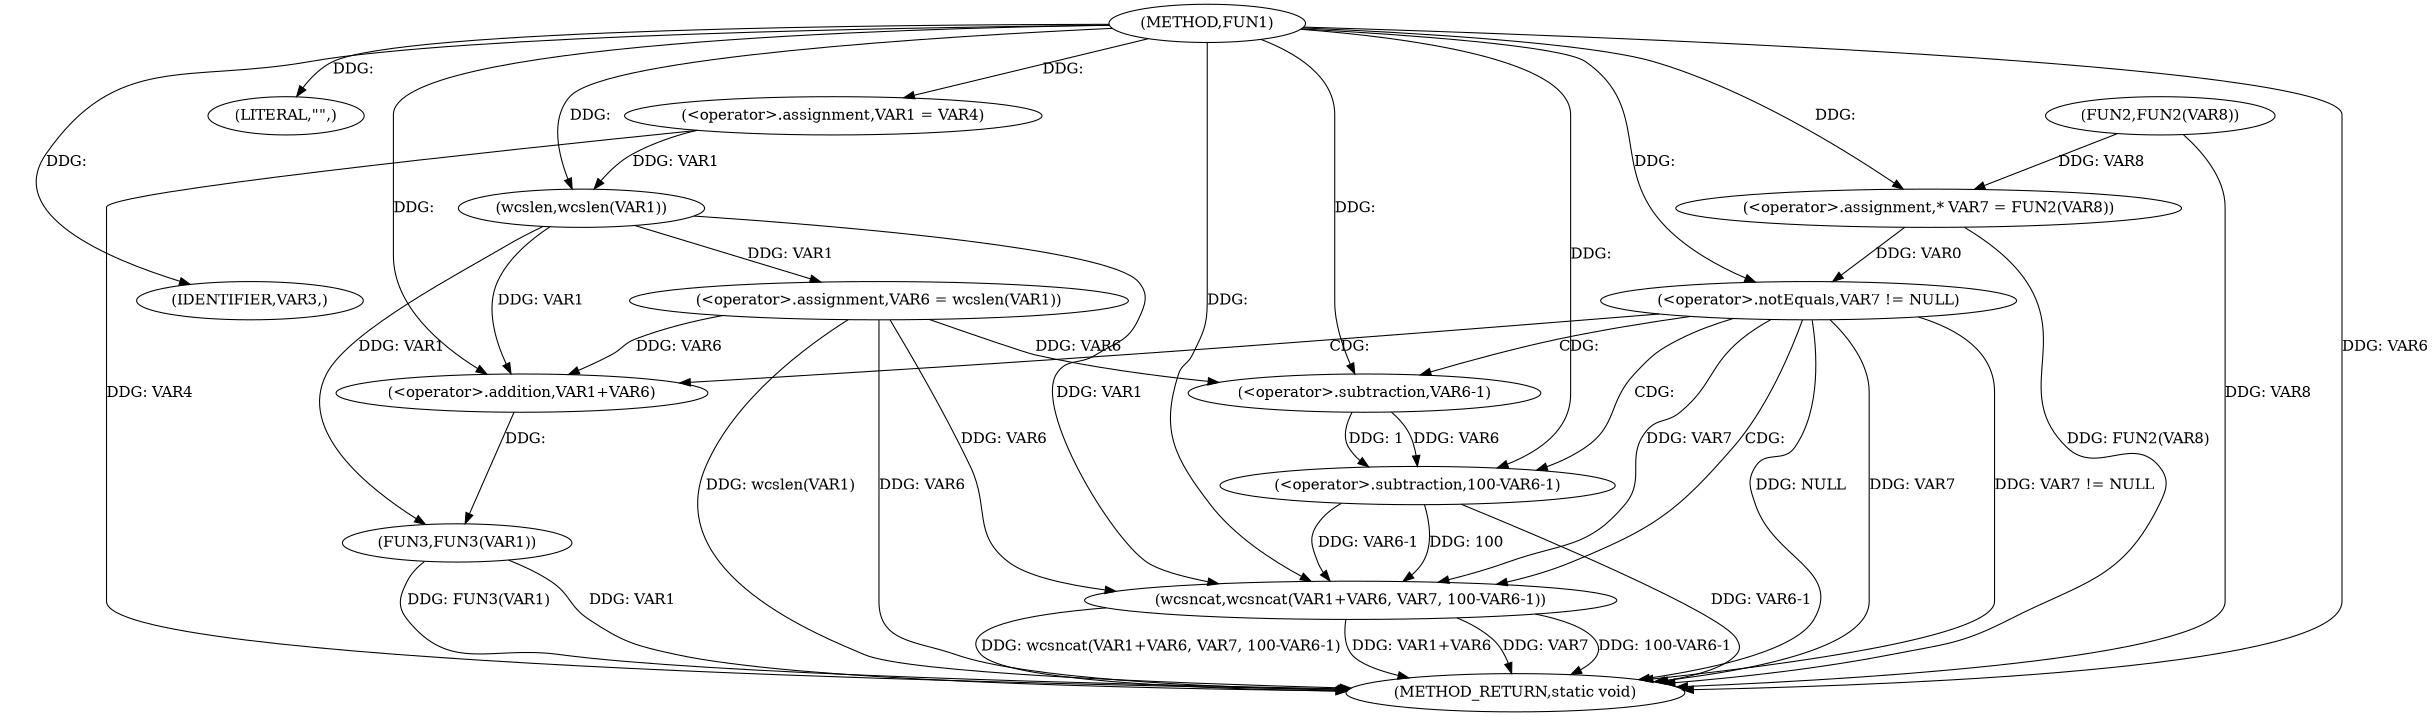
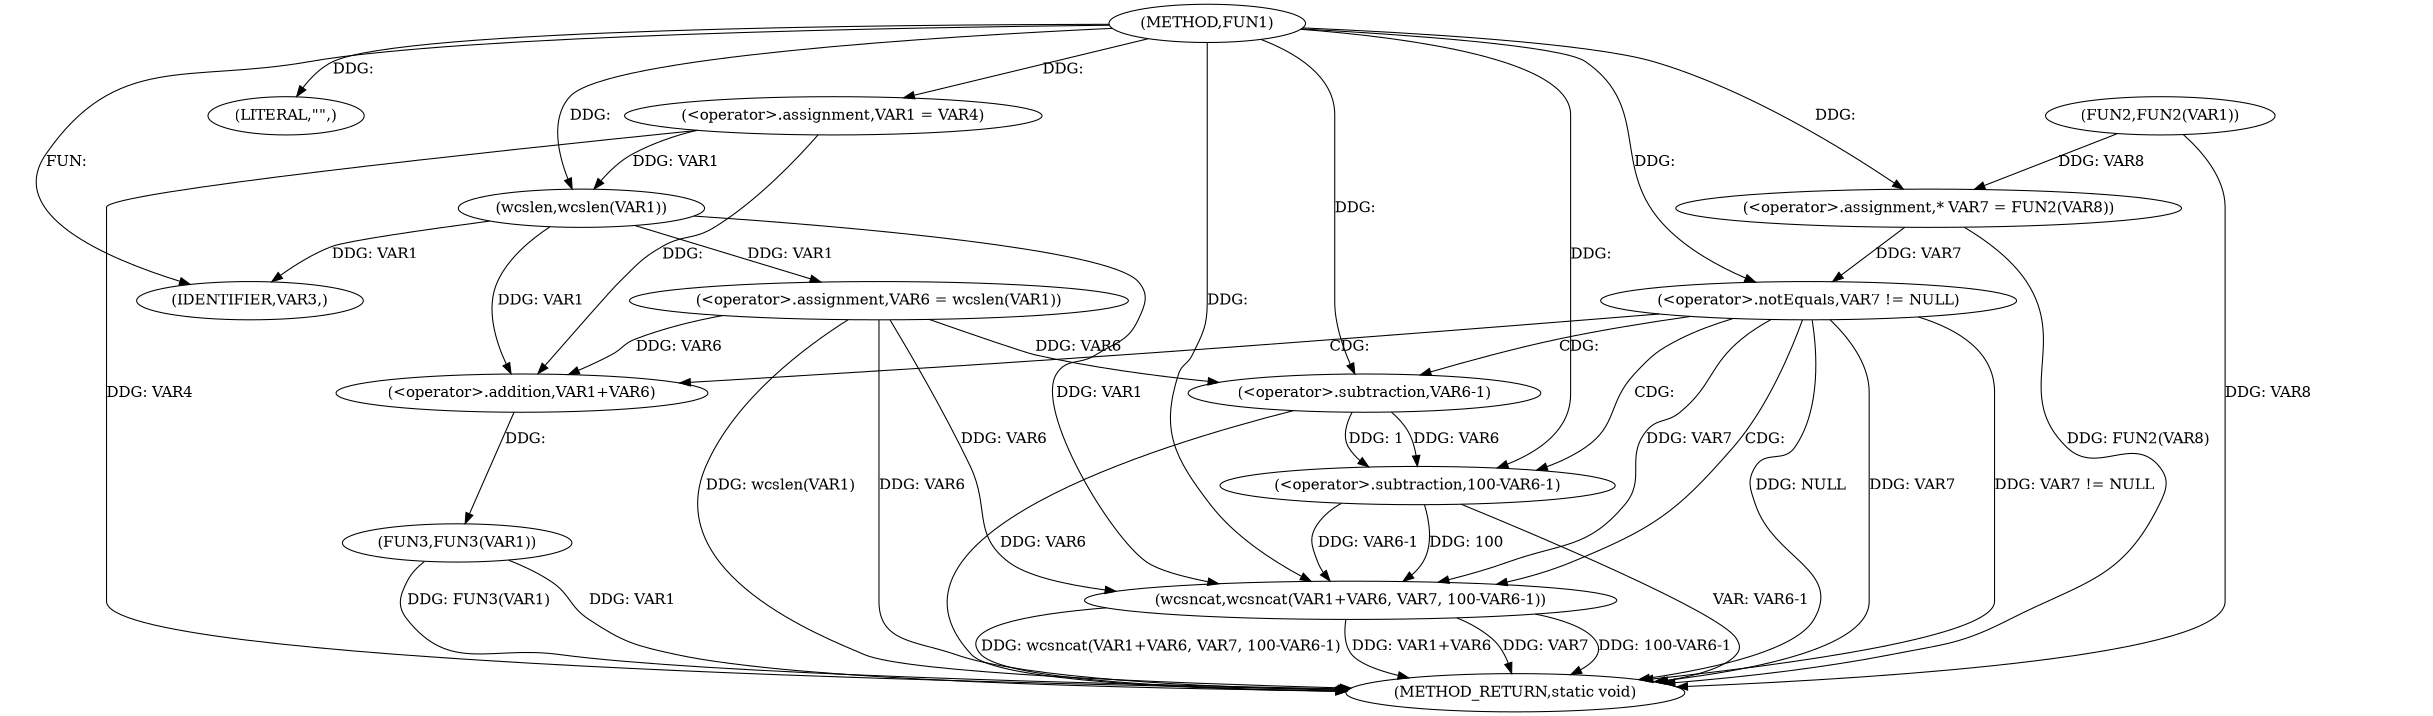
(600, 52) -> (666, 244)
(2160, 116) -> (2160, 116)
(69, 162) -> (69, 162)
(2342, 167) -> (948, 610)
(1919, 254) -> (1919, 254)
(352, 345) -> (381, 237)
(1761, 600) -> (1761, 600)
